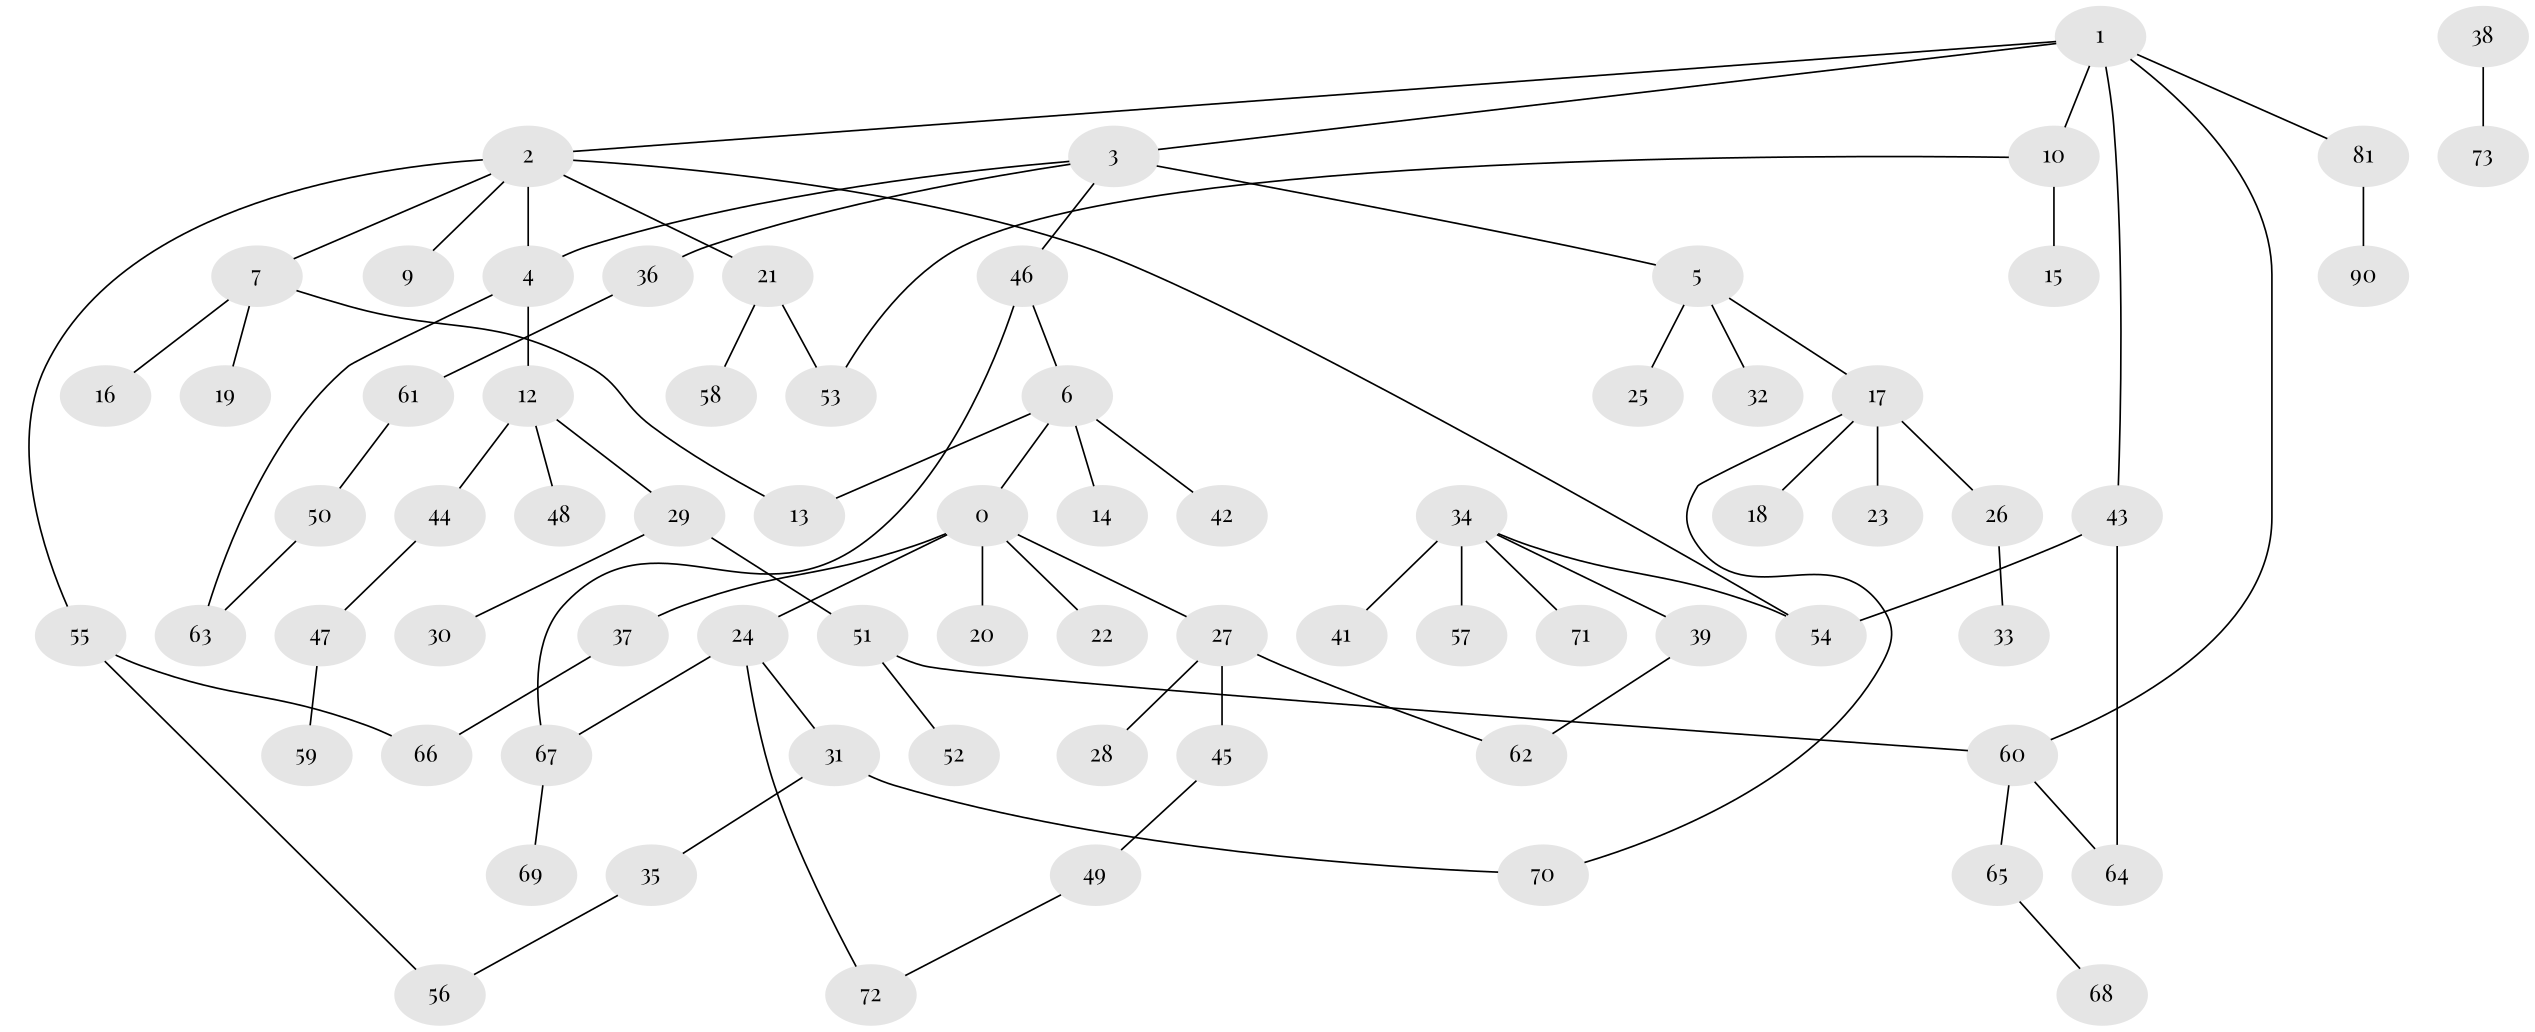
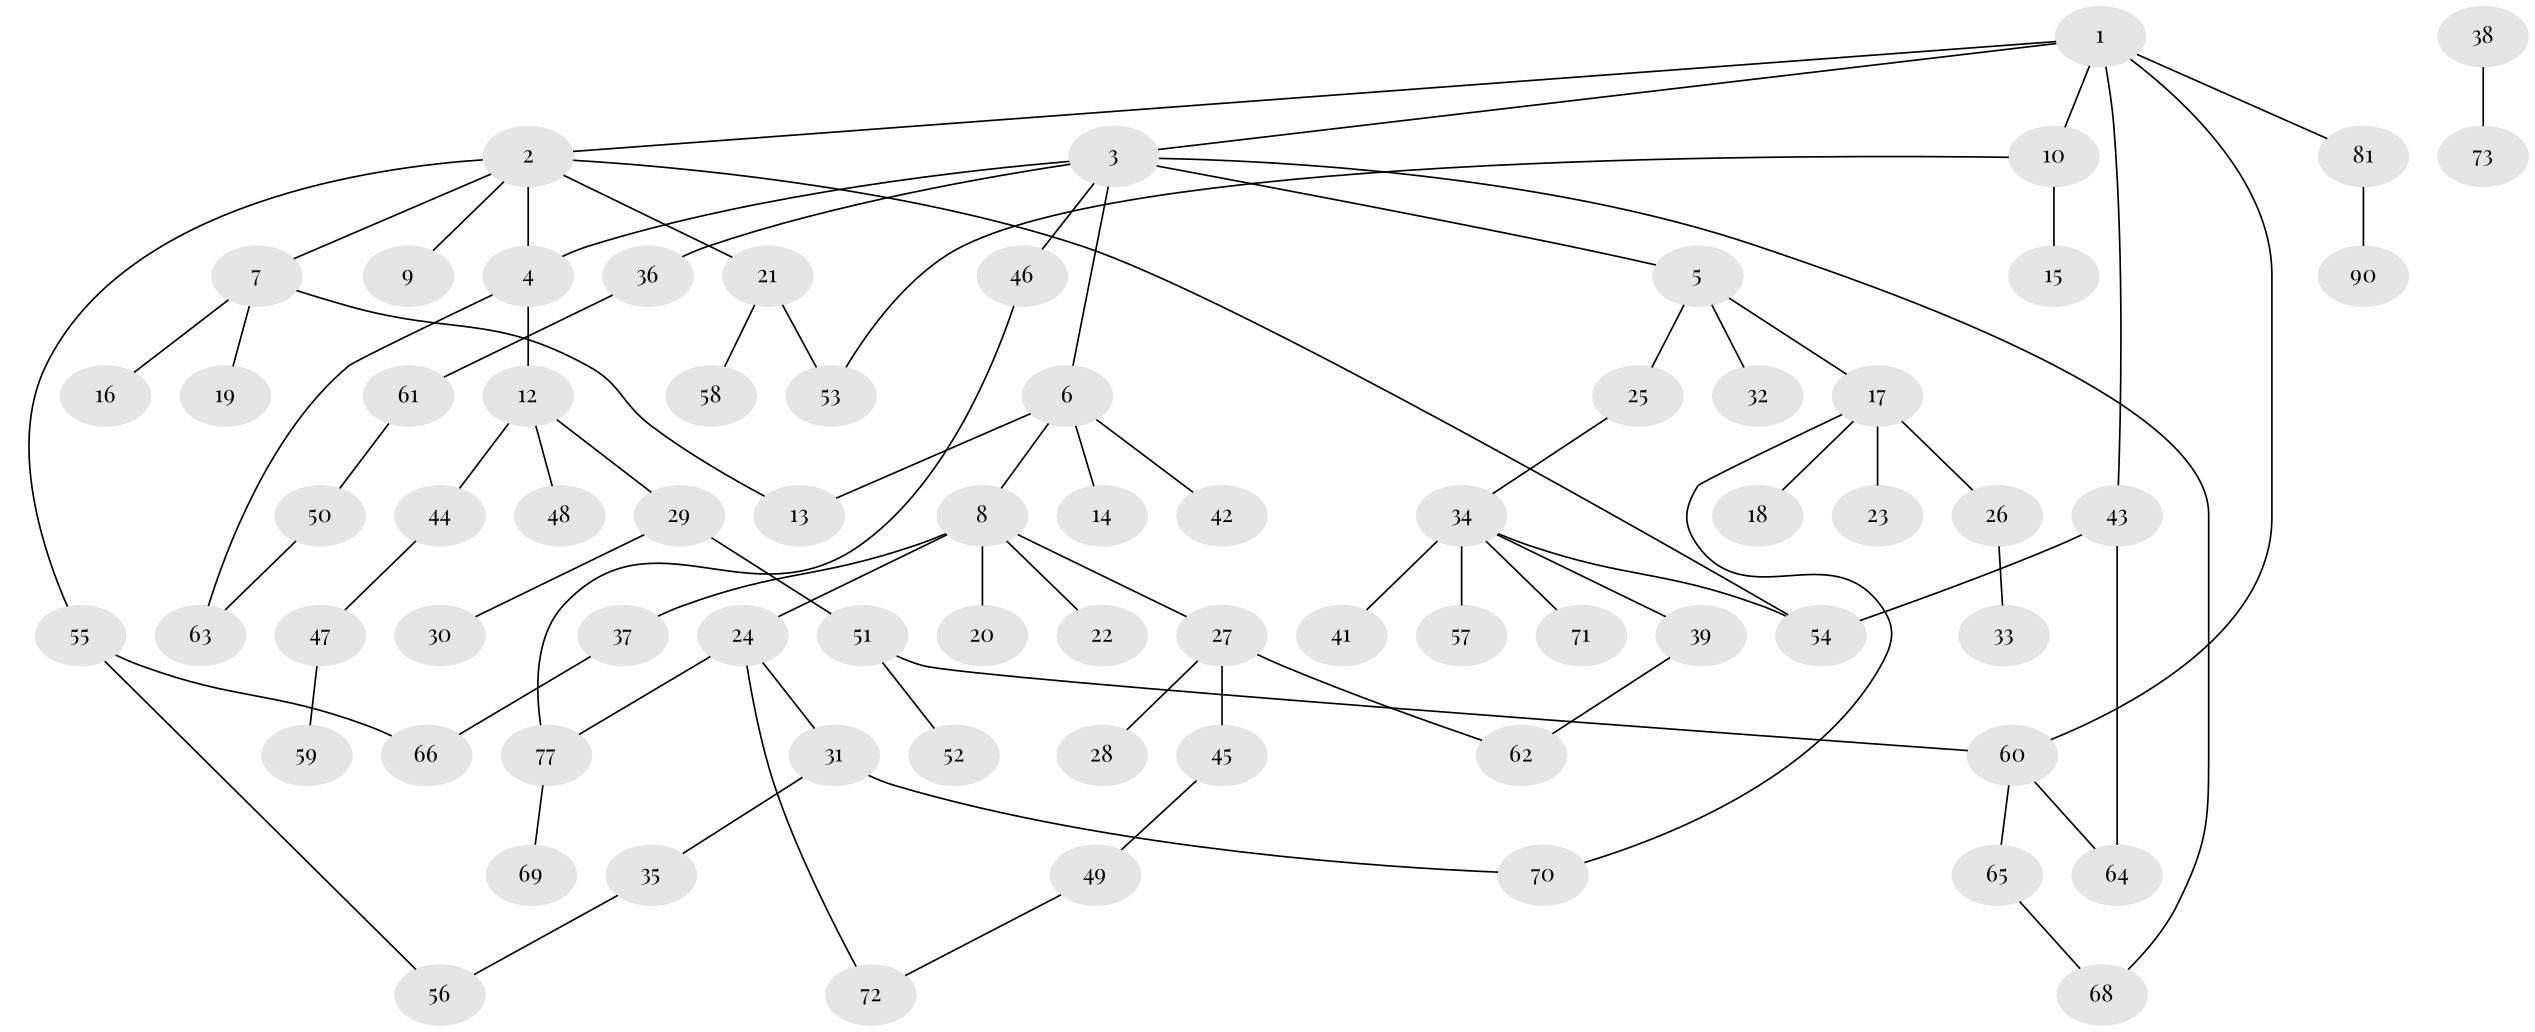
none -> (1951, 318)
(1045, 336) -> (1091, 276)
none -> (1550, 456)
(982, 516) -> (982, 516)
(547, 755) -> (547, 755)
